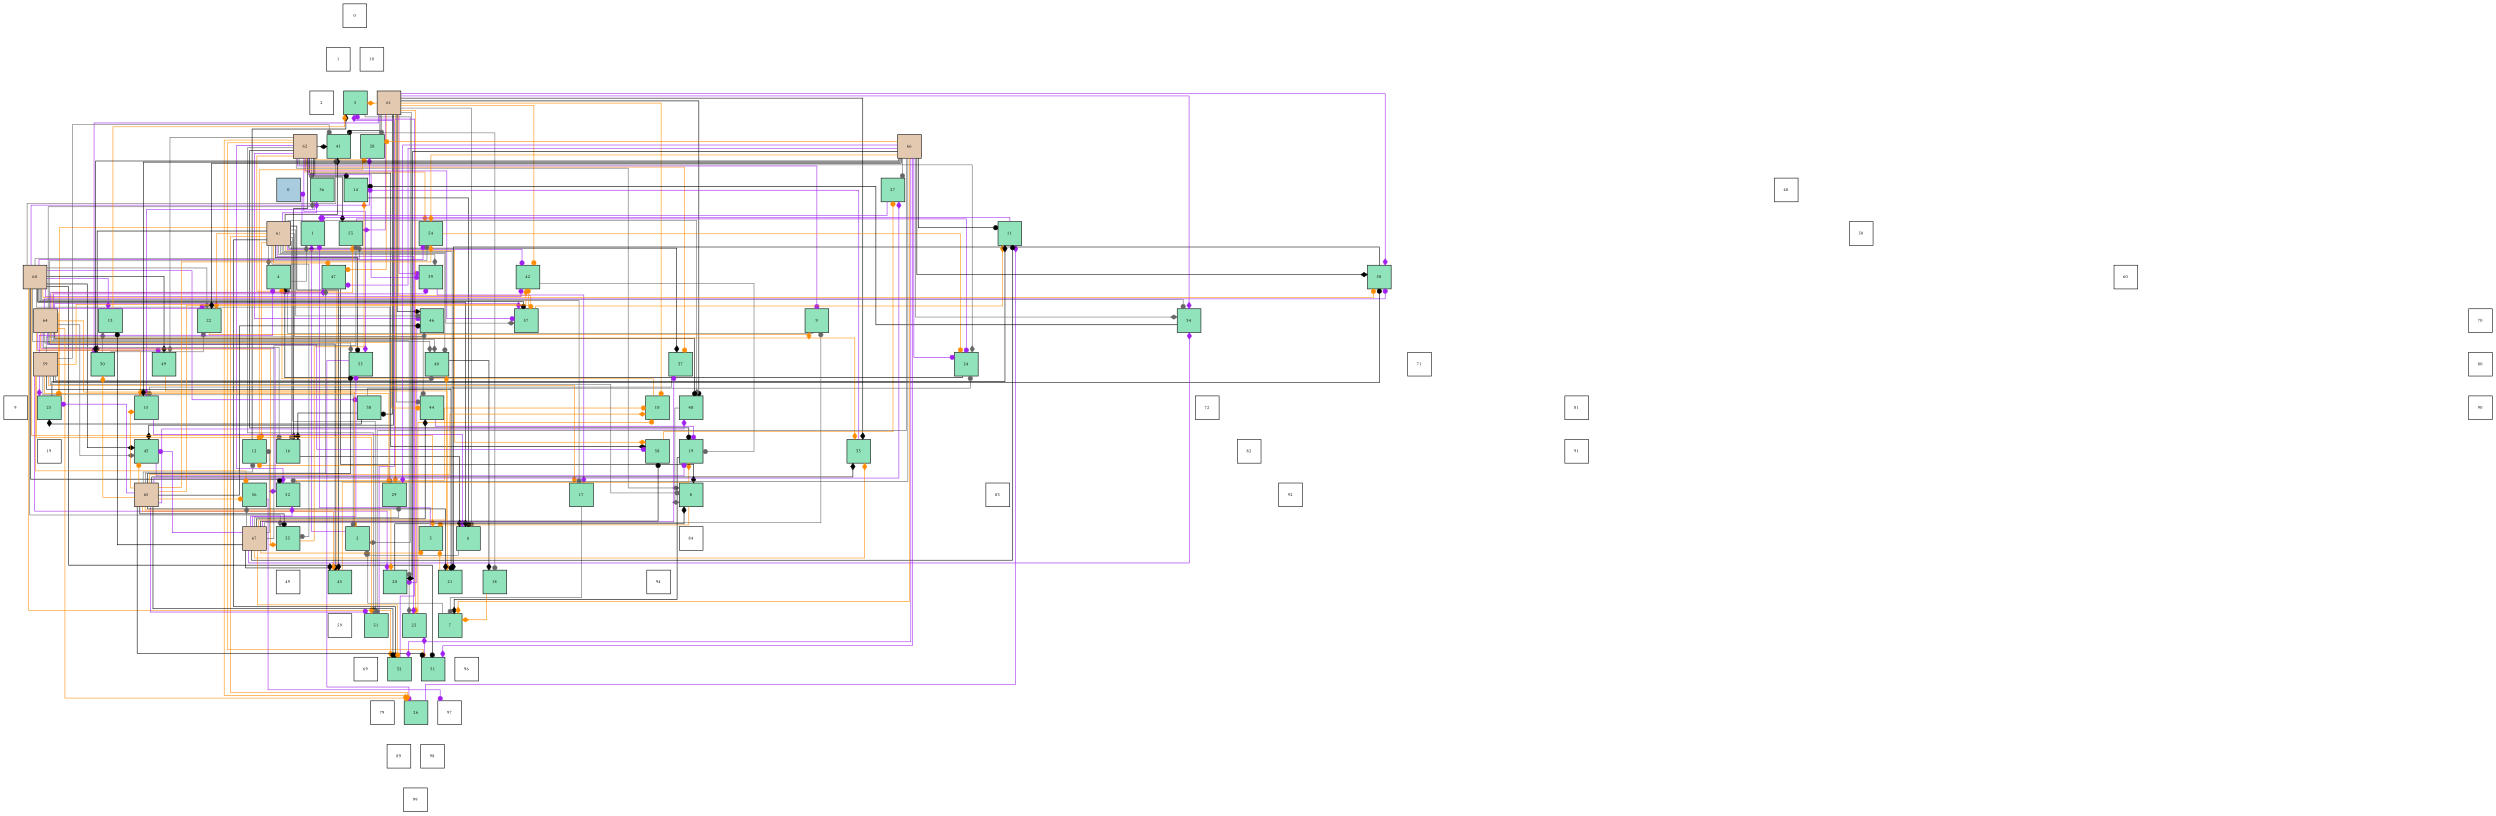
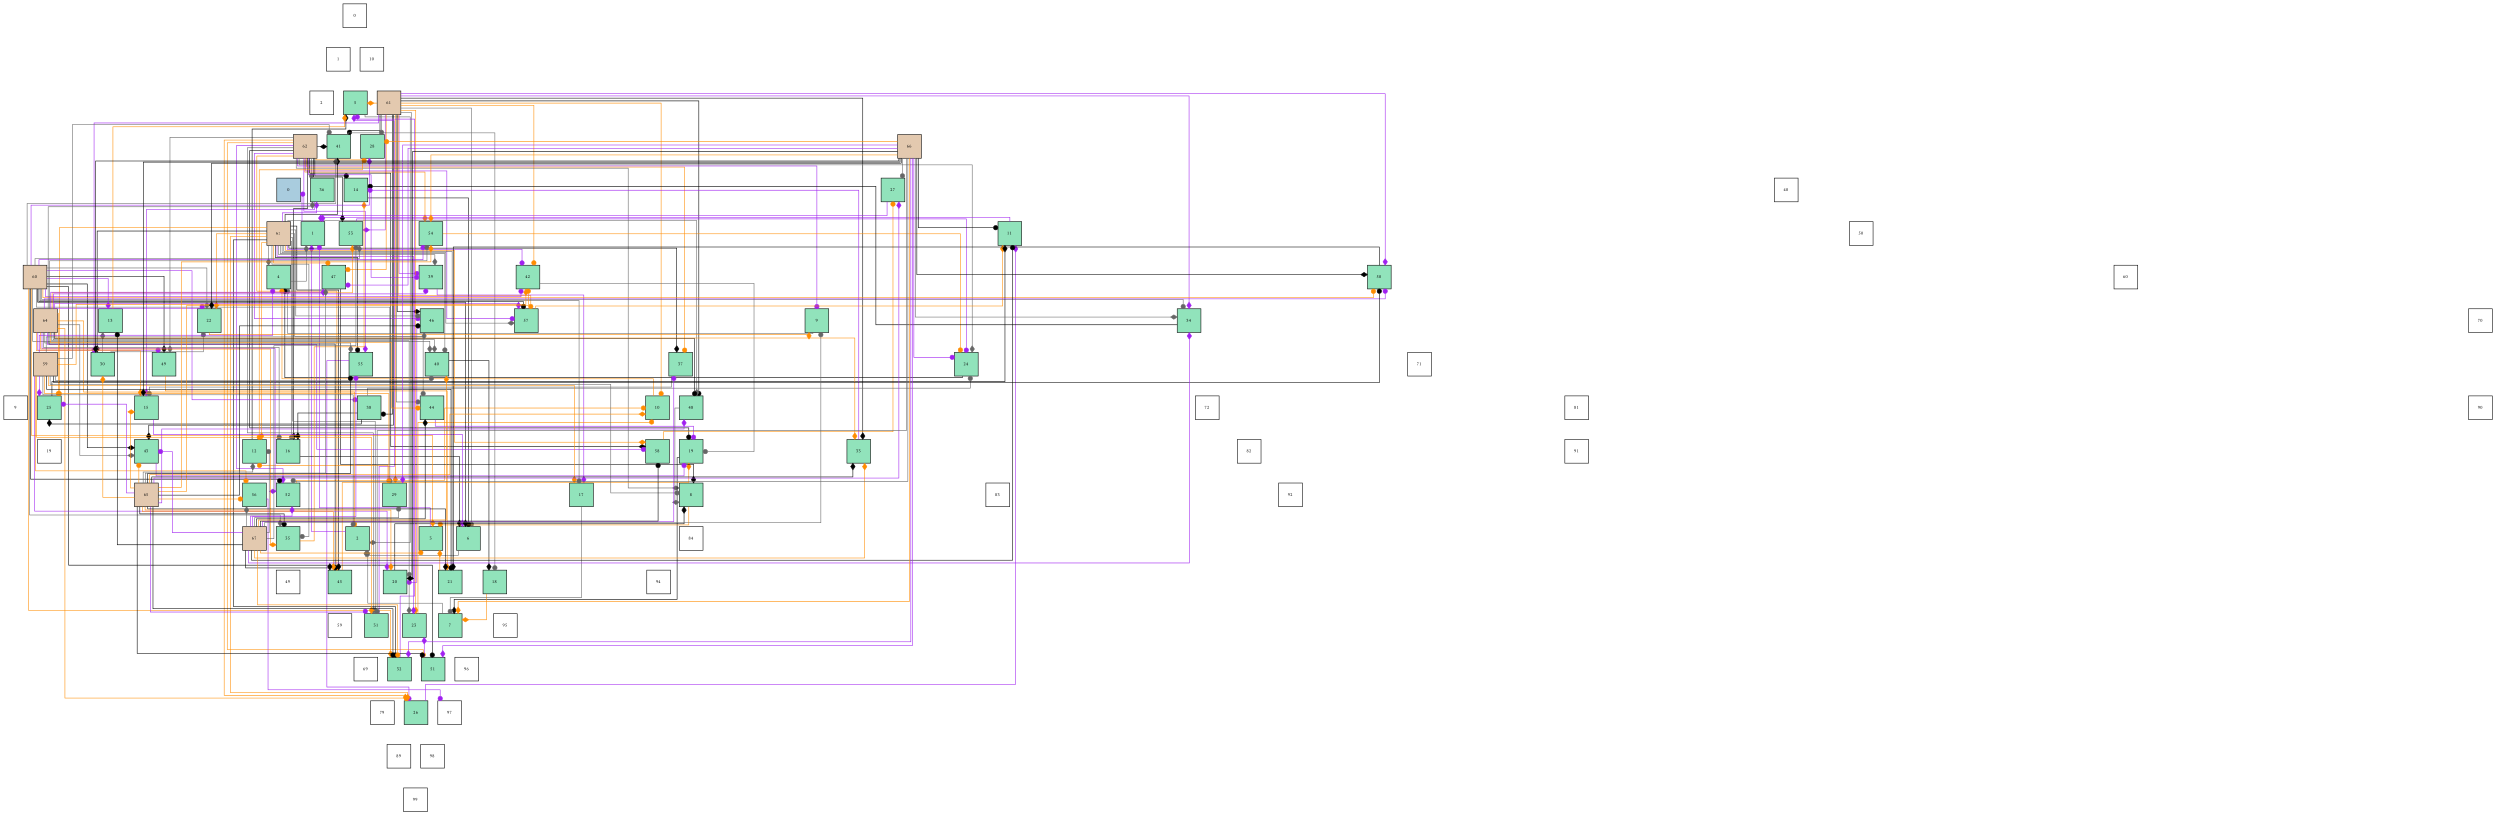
(2480, 364) -> none
(195, 472) -> (195, 472)
none -> (505, 626)
